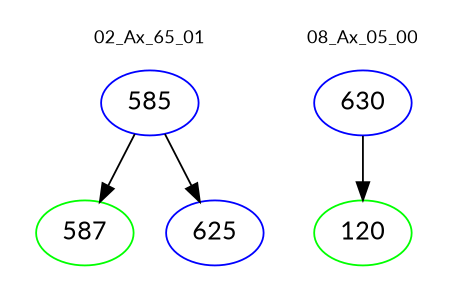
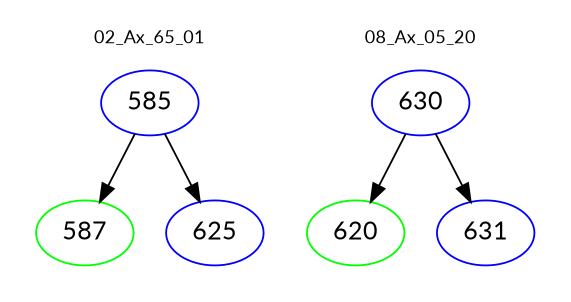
(363, 39) -> (421, 39)
(363, 233) -> (356, 233)
none -> (486, 233)
